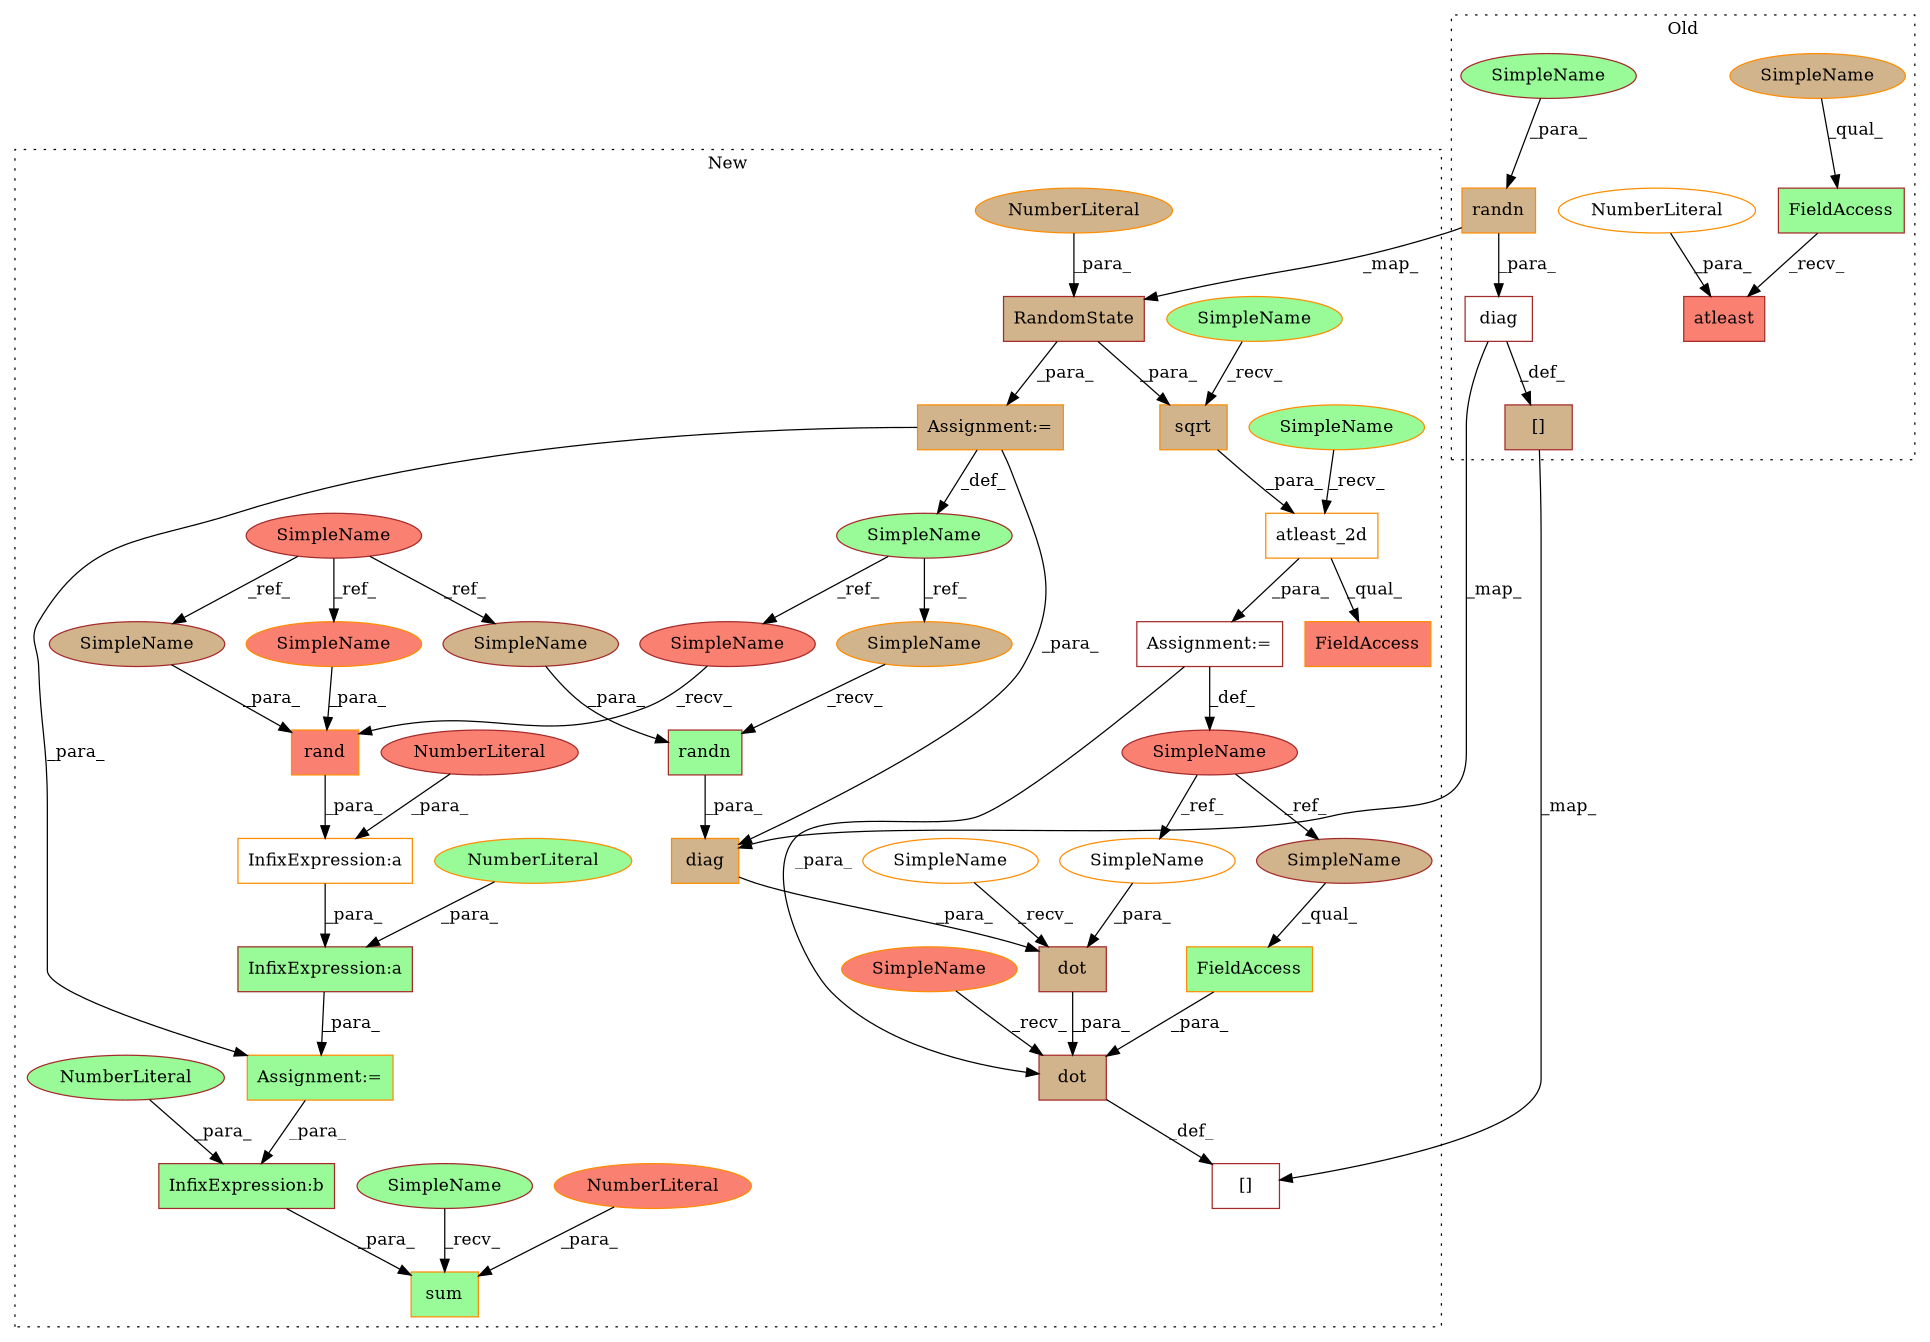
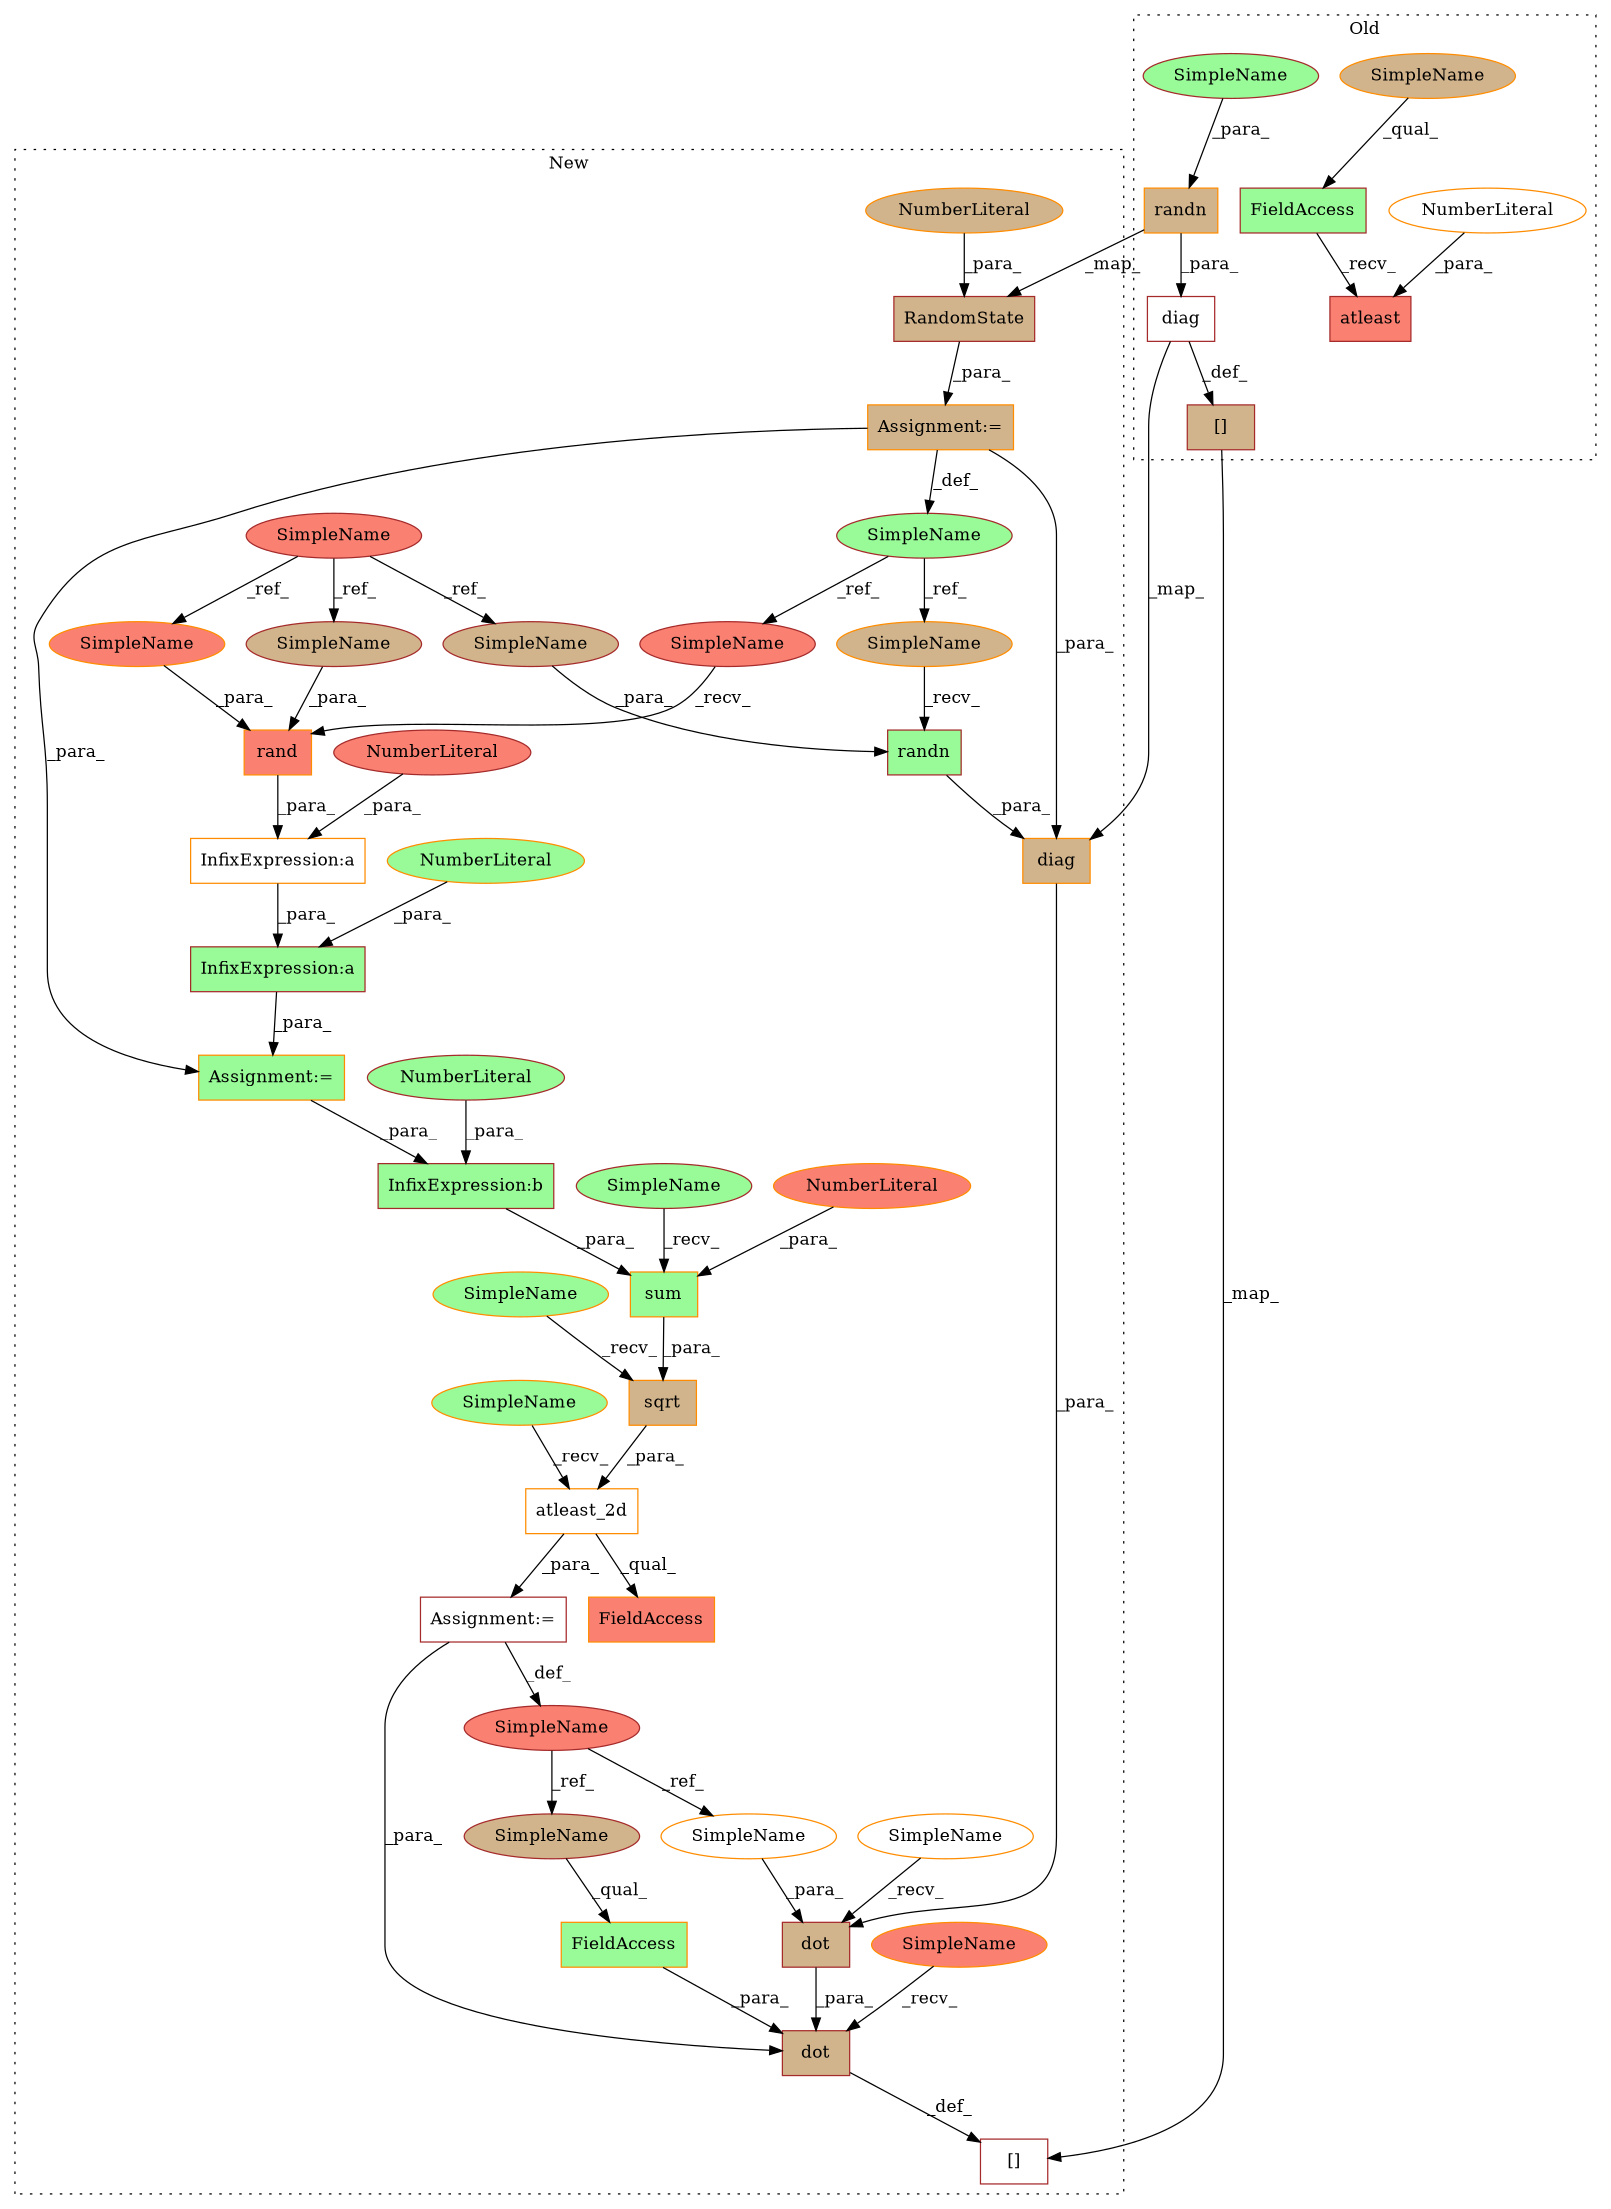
(1129, 369) -> (663, 1342)
